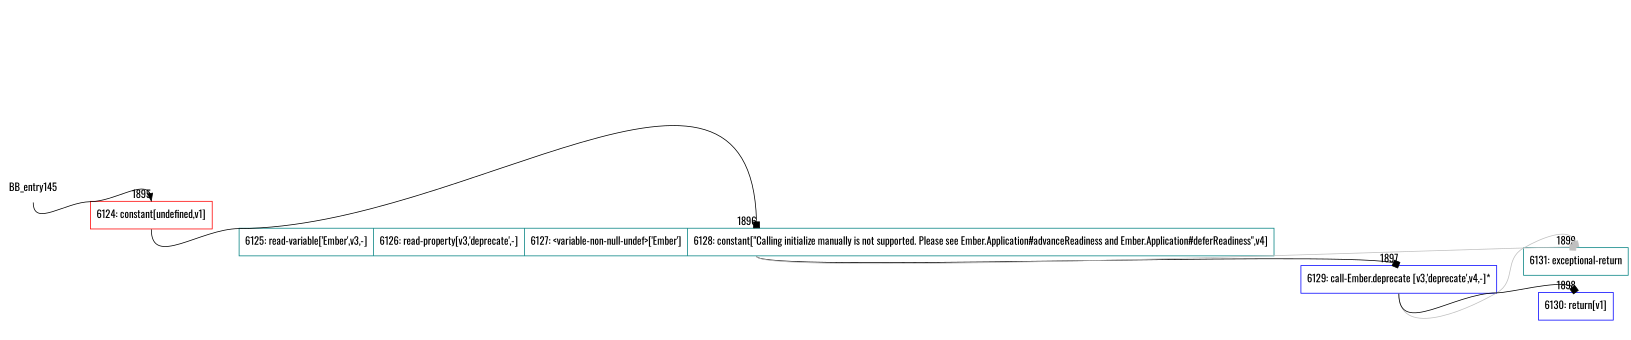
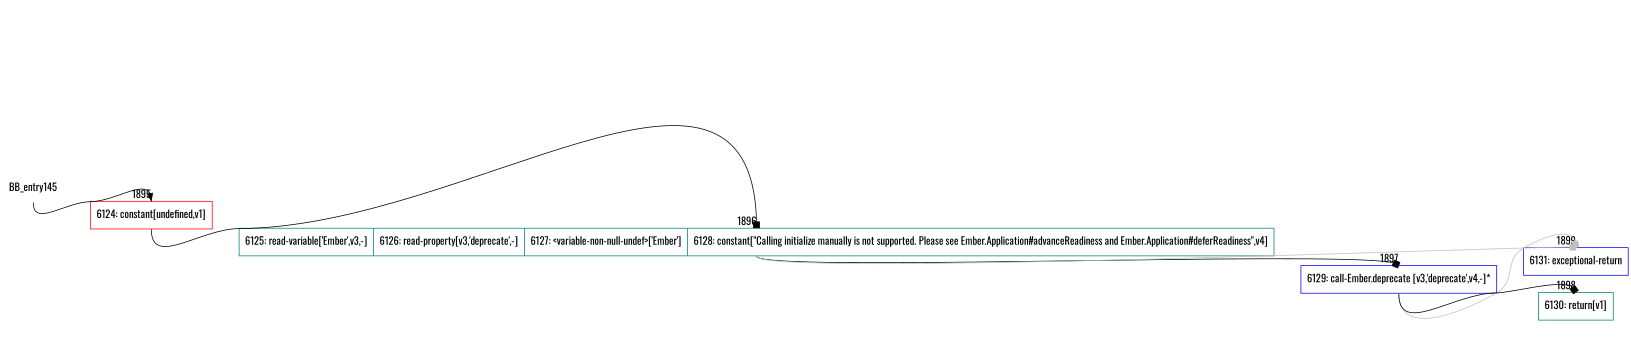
(1576, 261) -> (1576, 261)
(1576, 306) -> (1576, 306)
